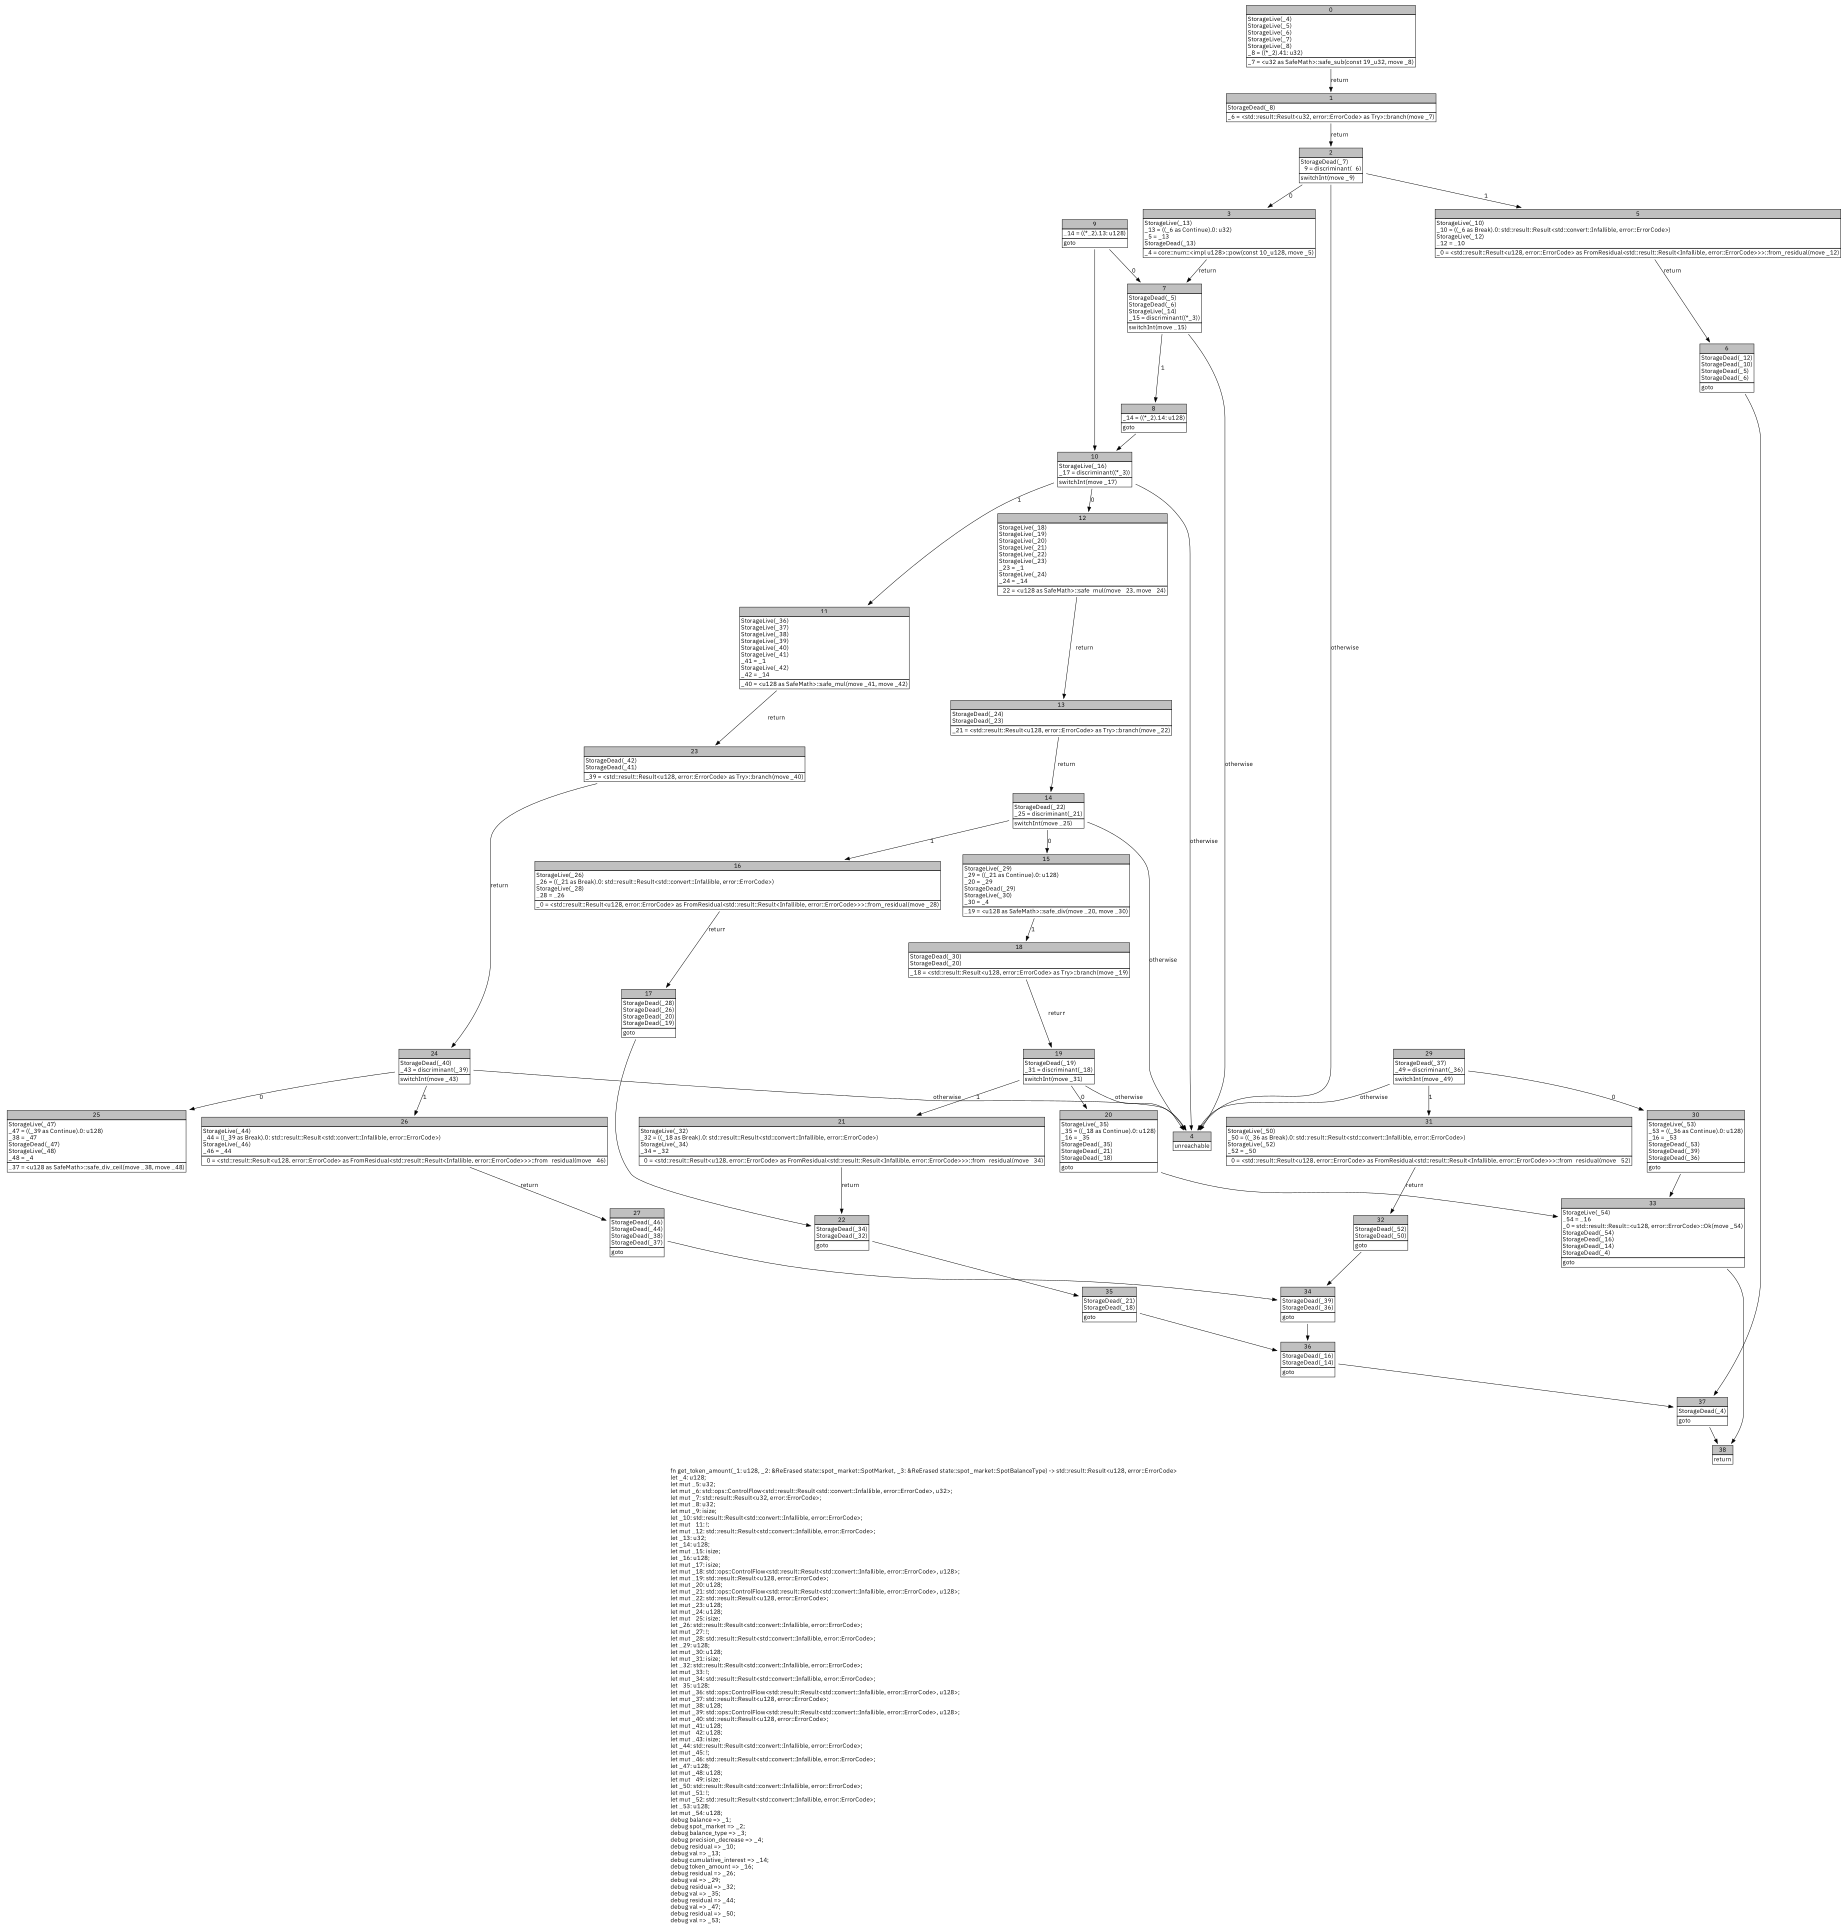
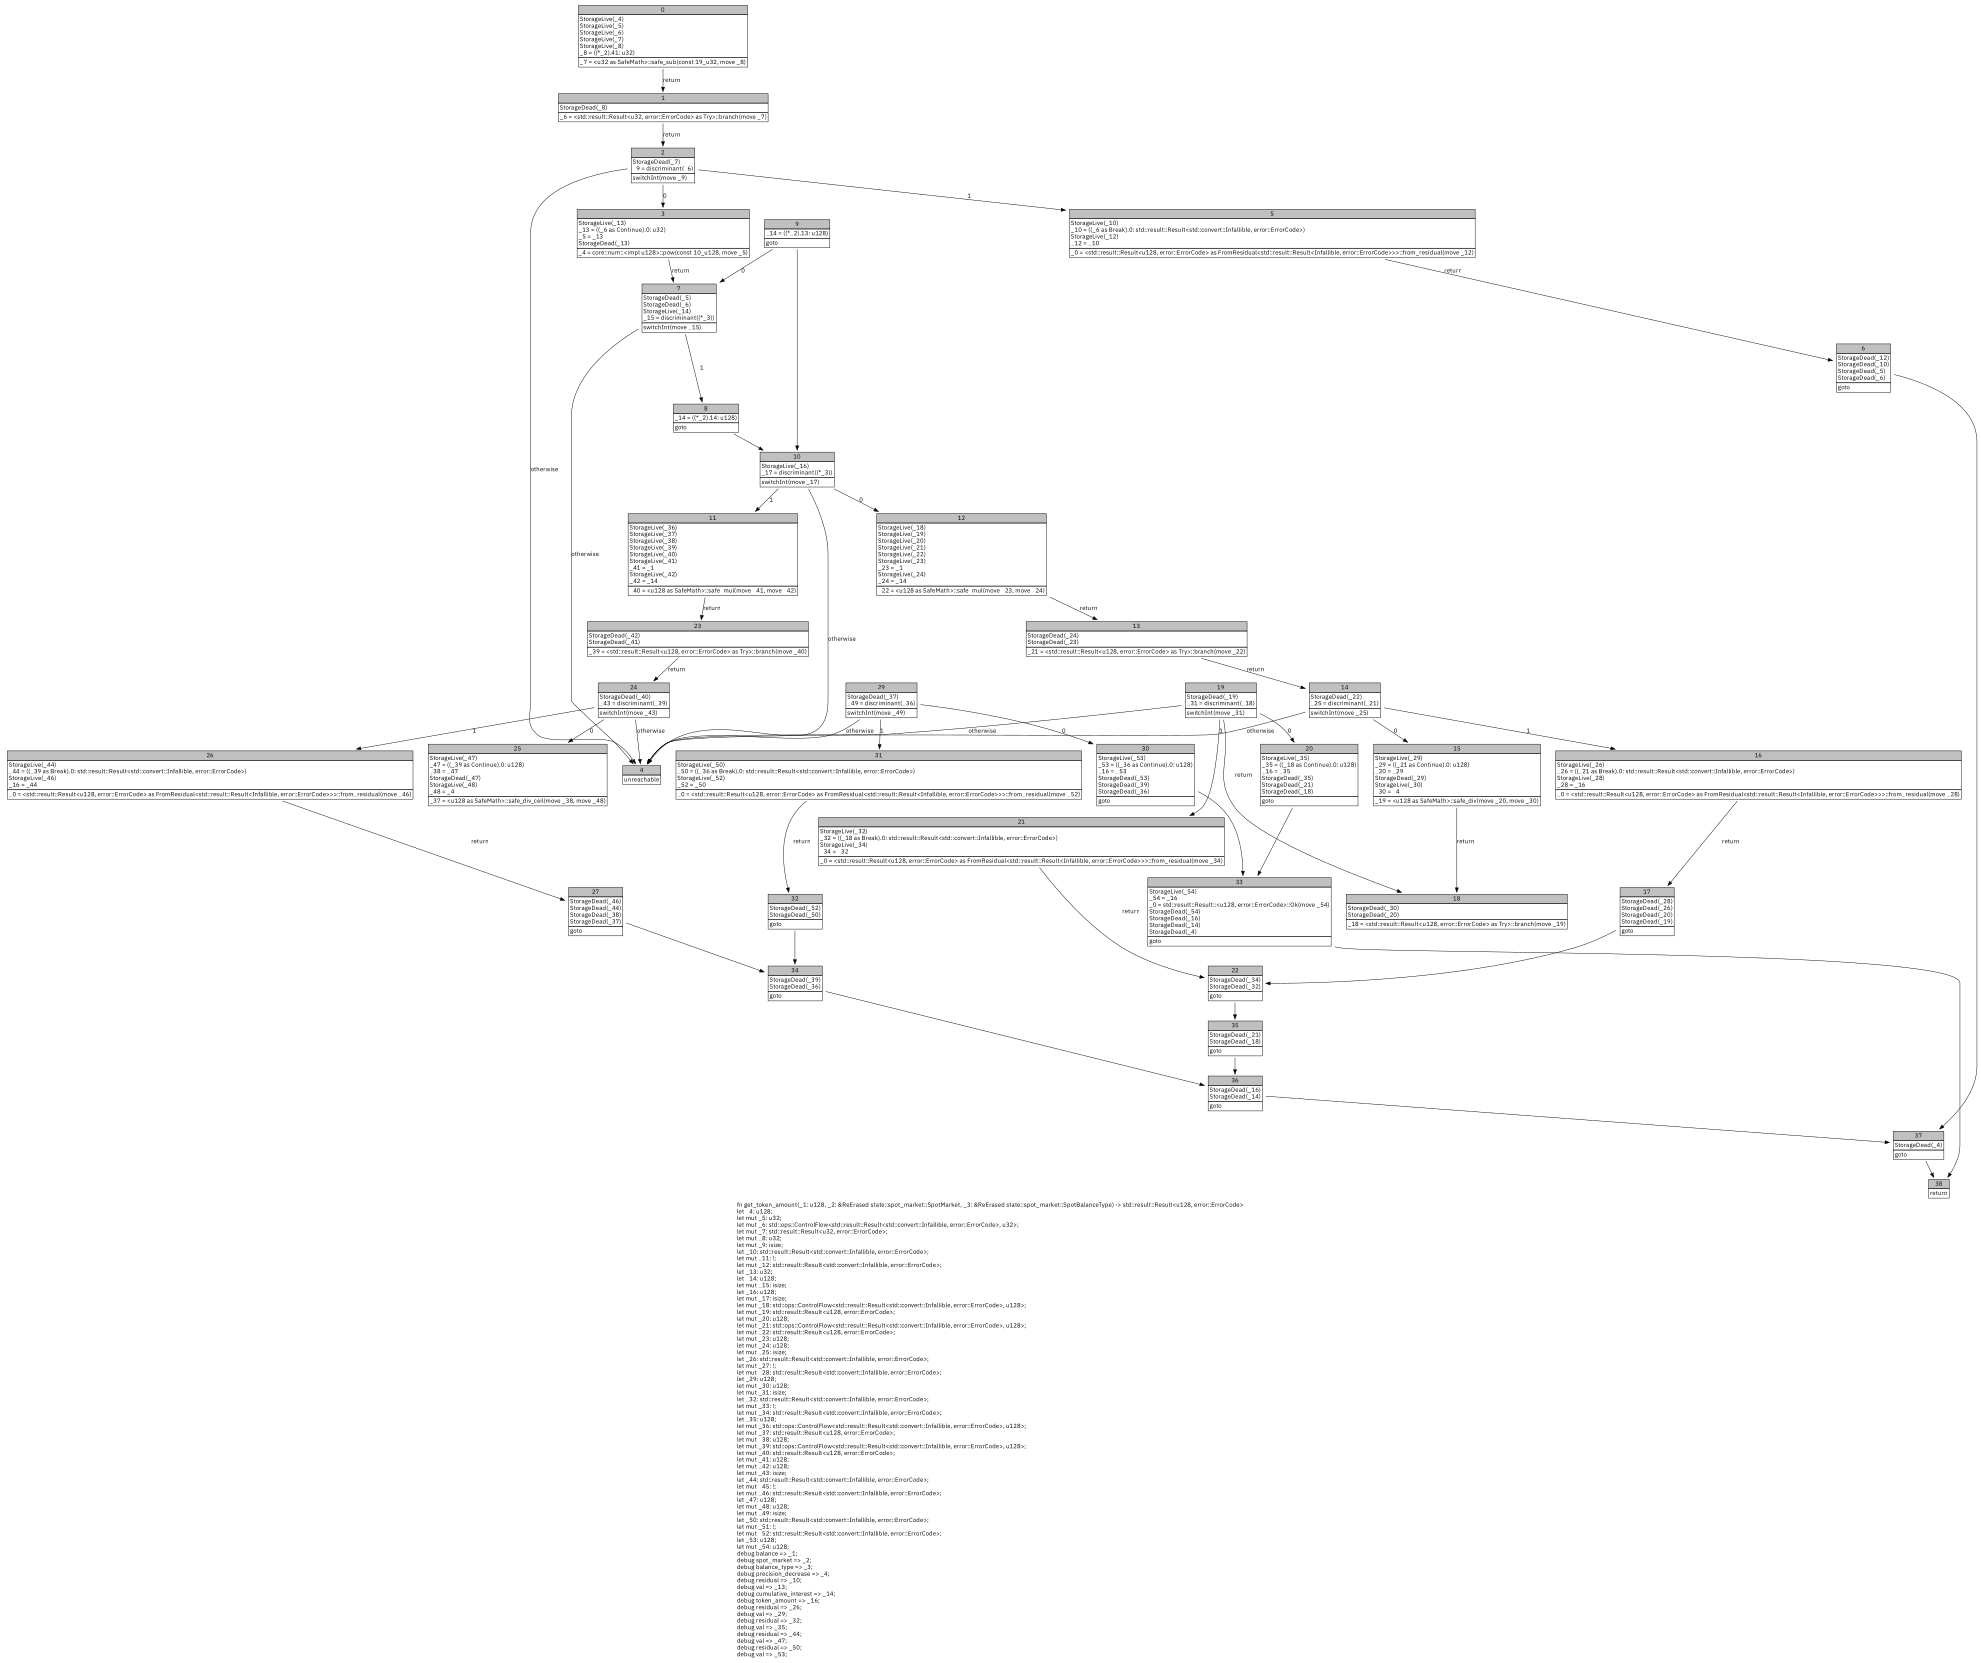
(551, 895) -> (1571, 785)
(1033, 930) -> (1466, 842)
(1038, 1011) -> (1272, 836)
(217, 1151) -> (23, 785)
